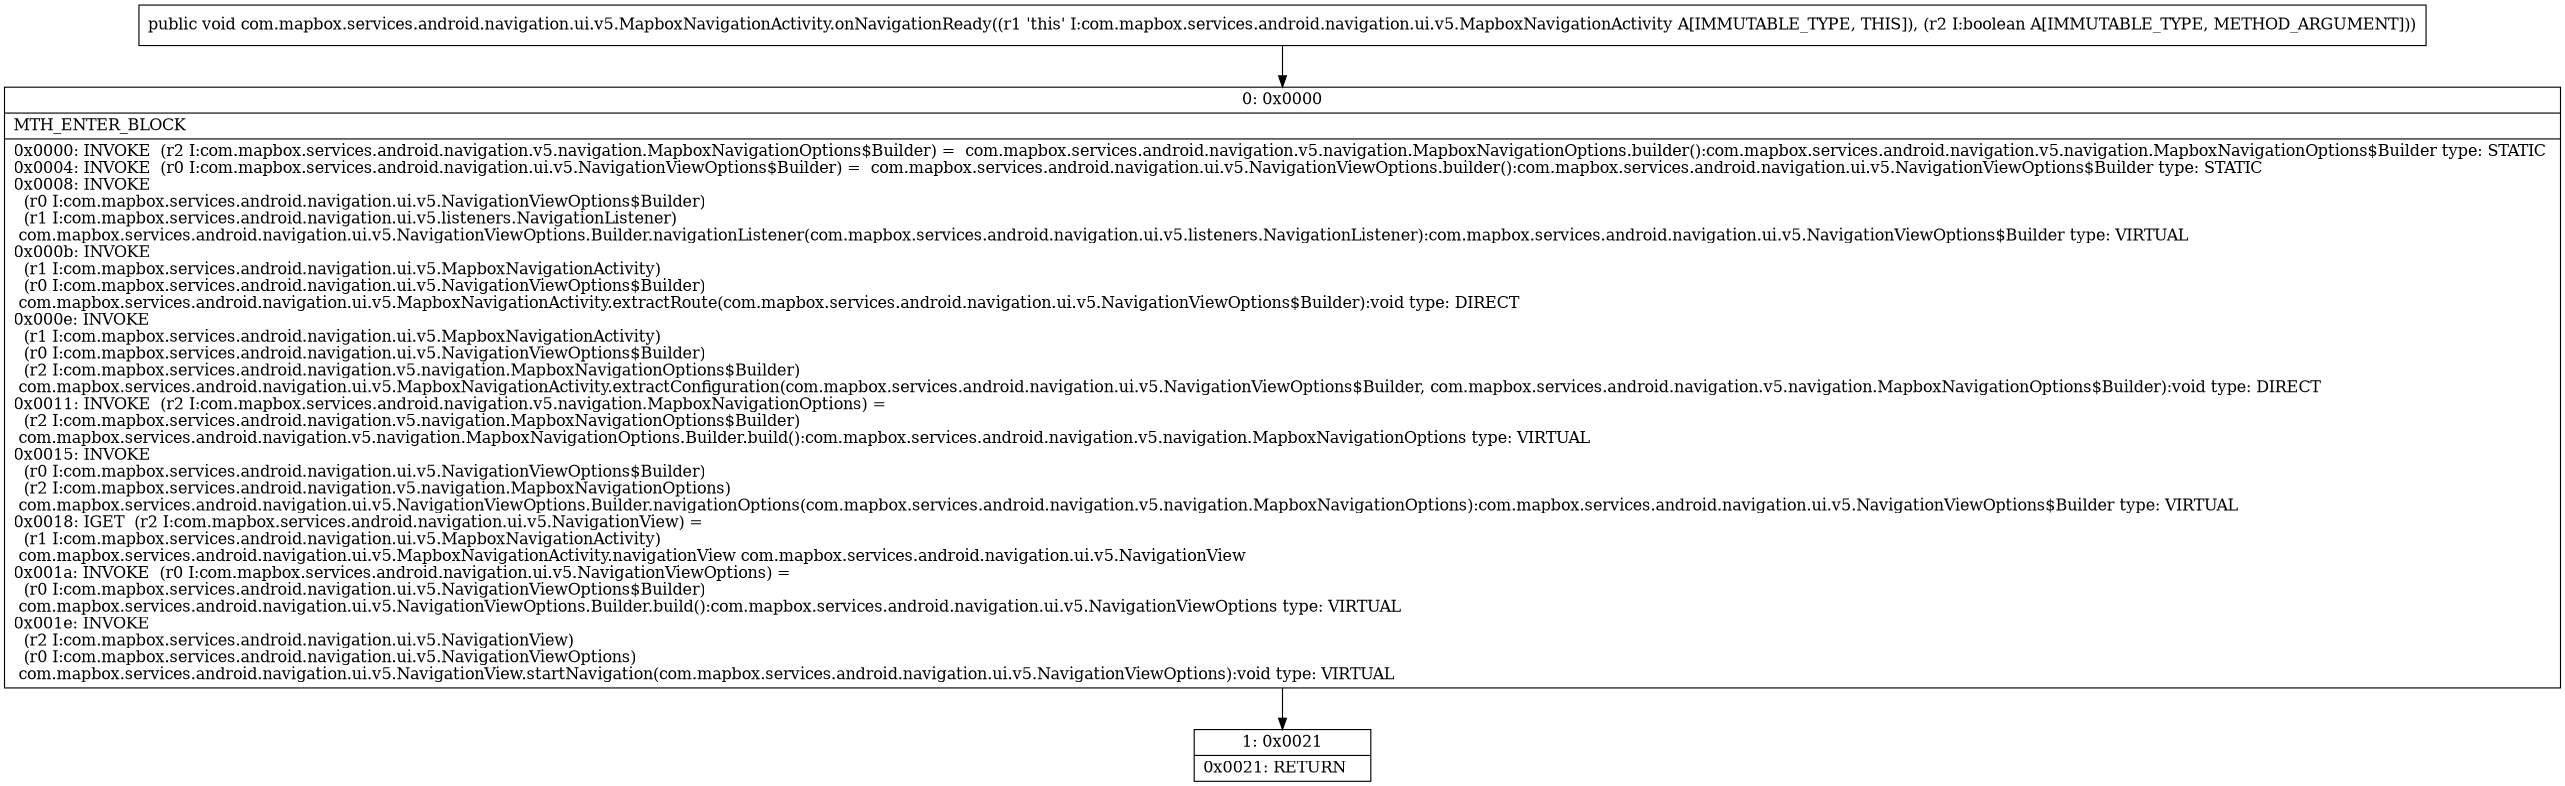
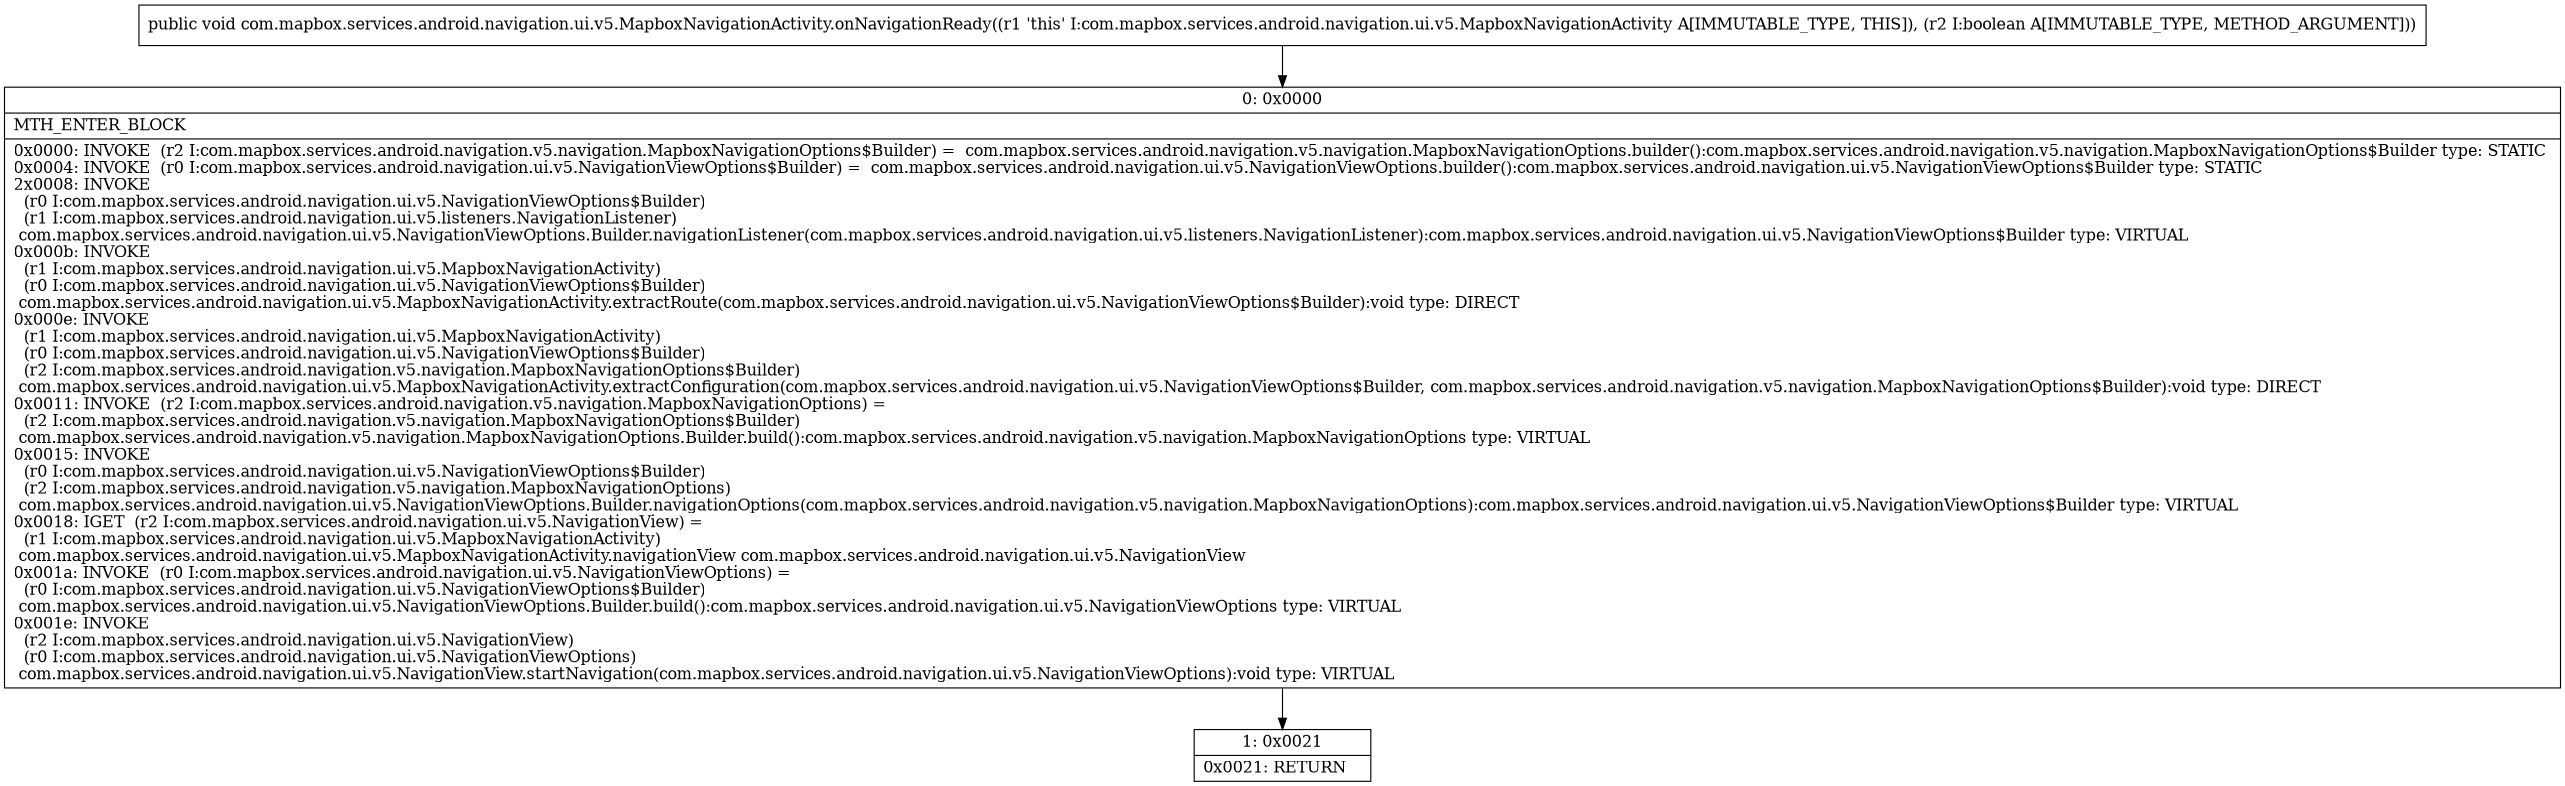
(87, 185) -> (87, 185)
